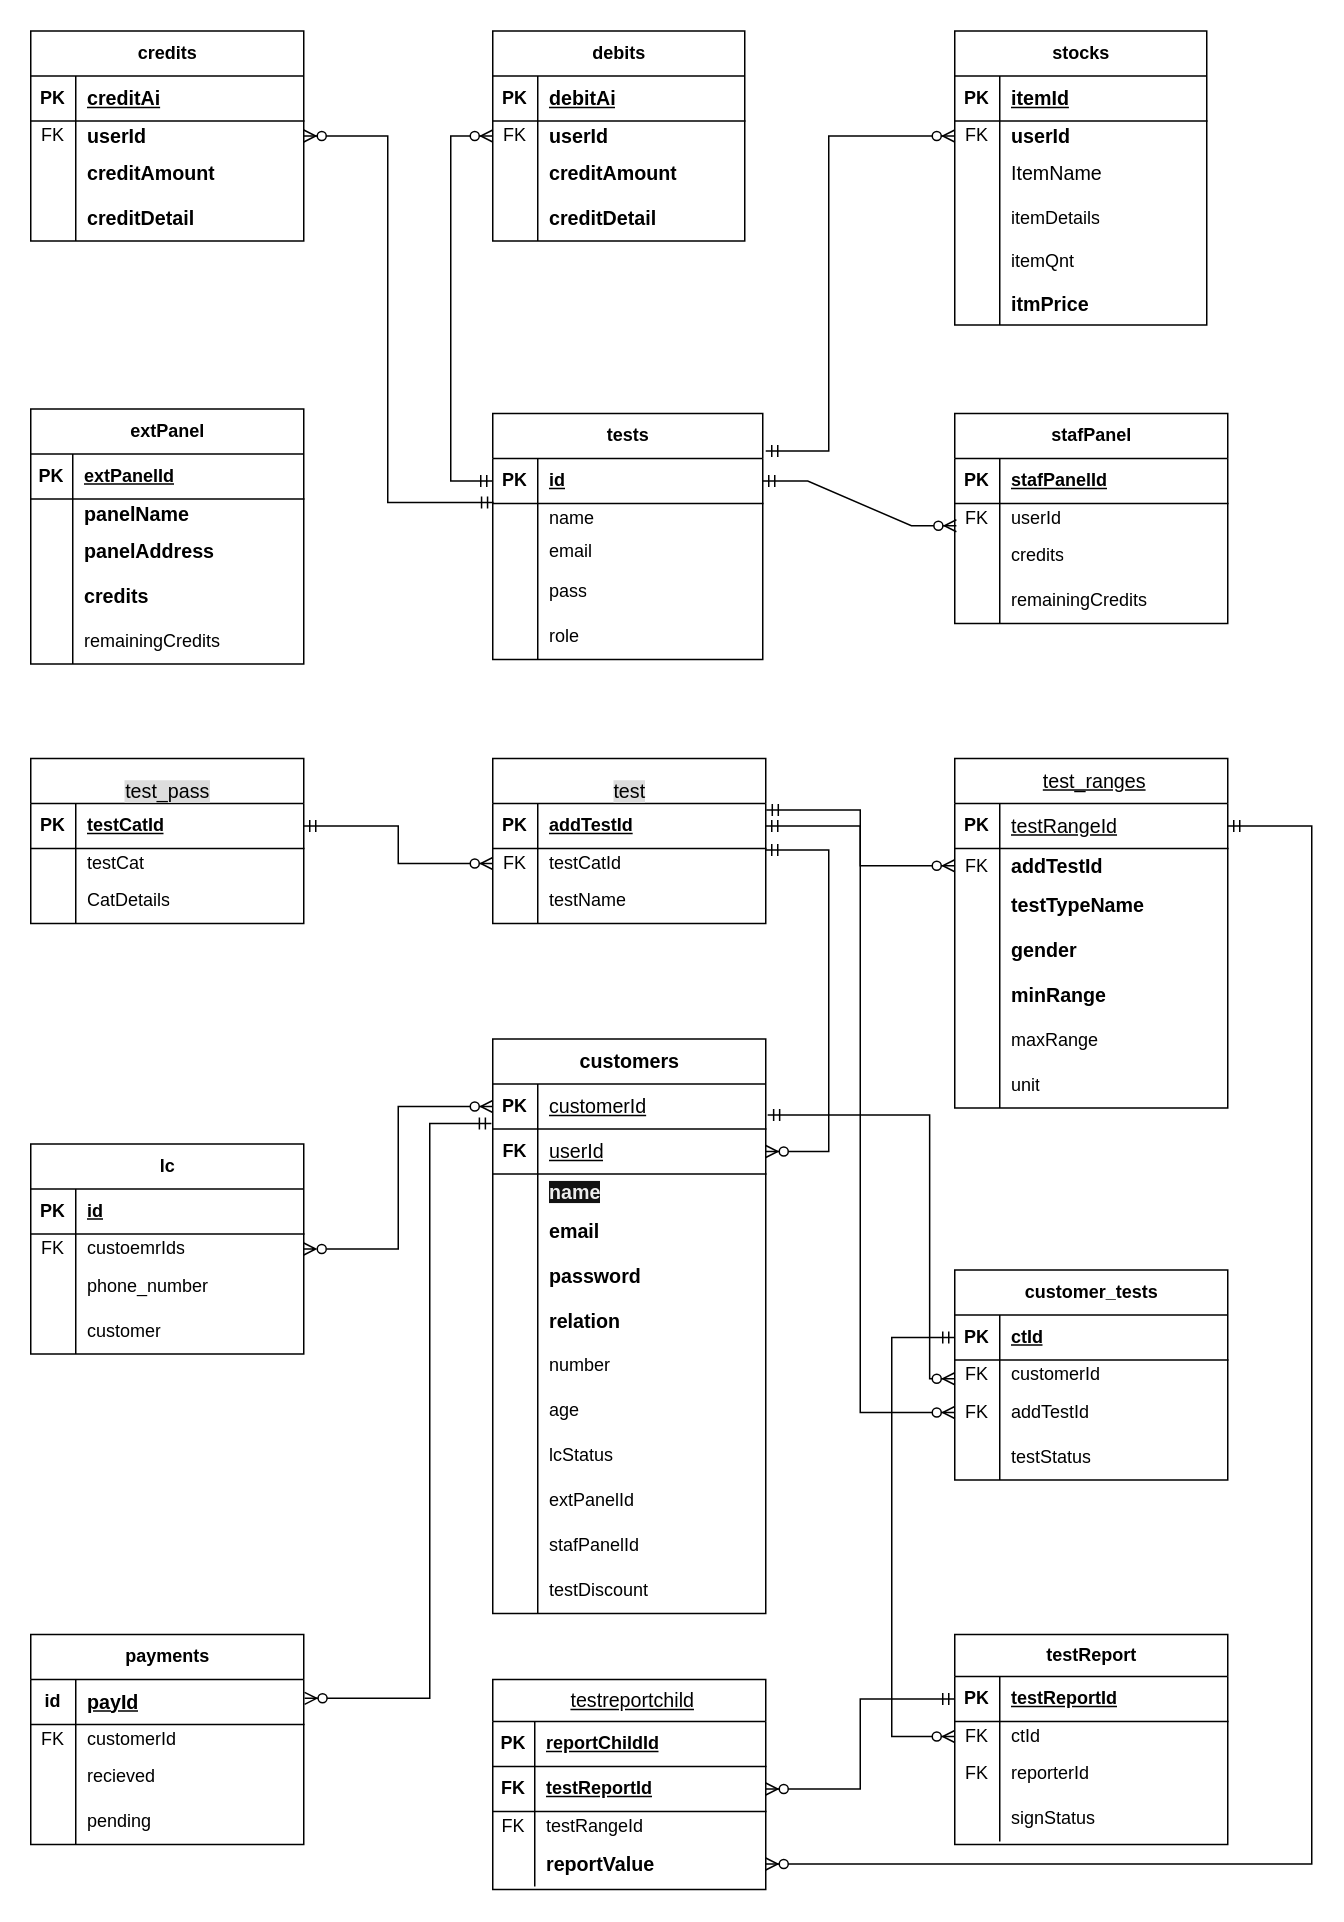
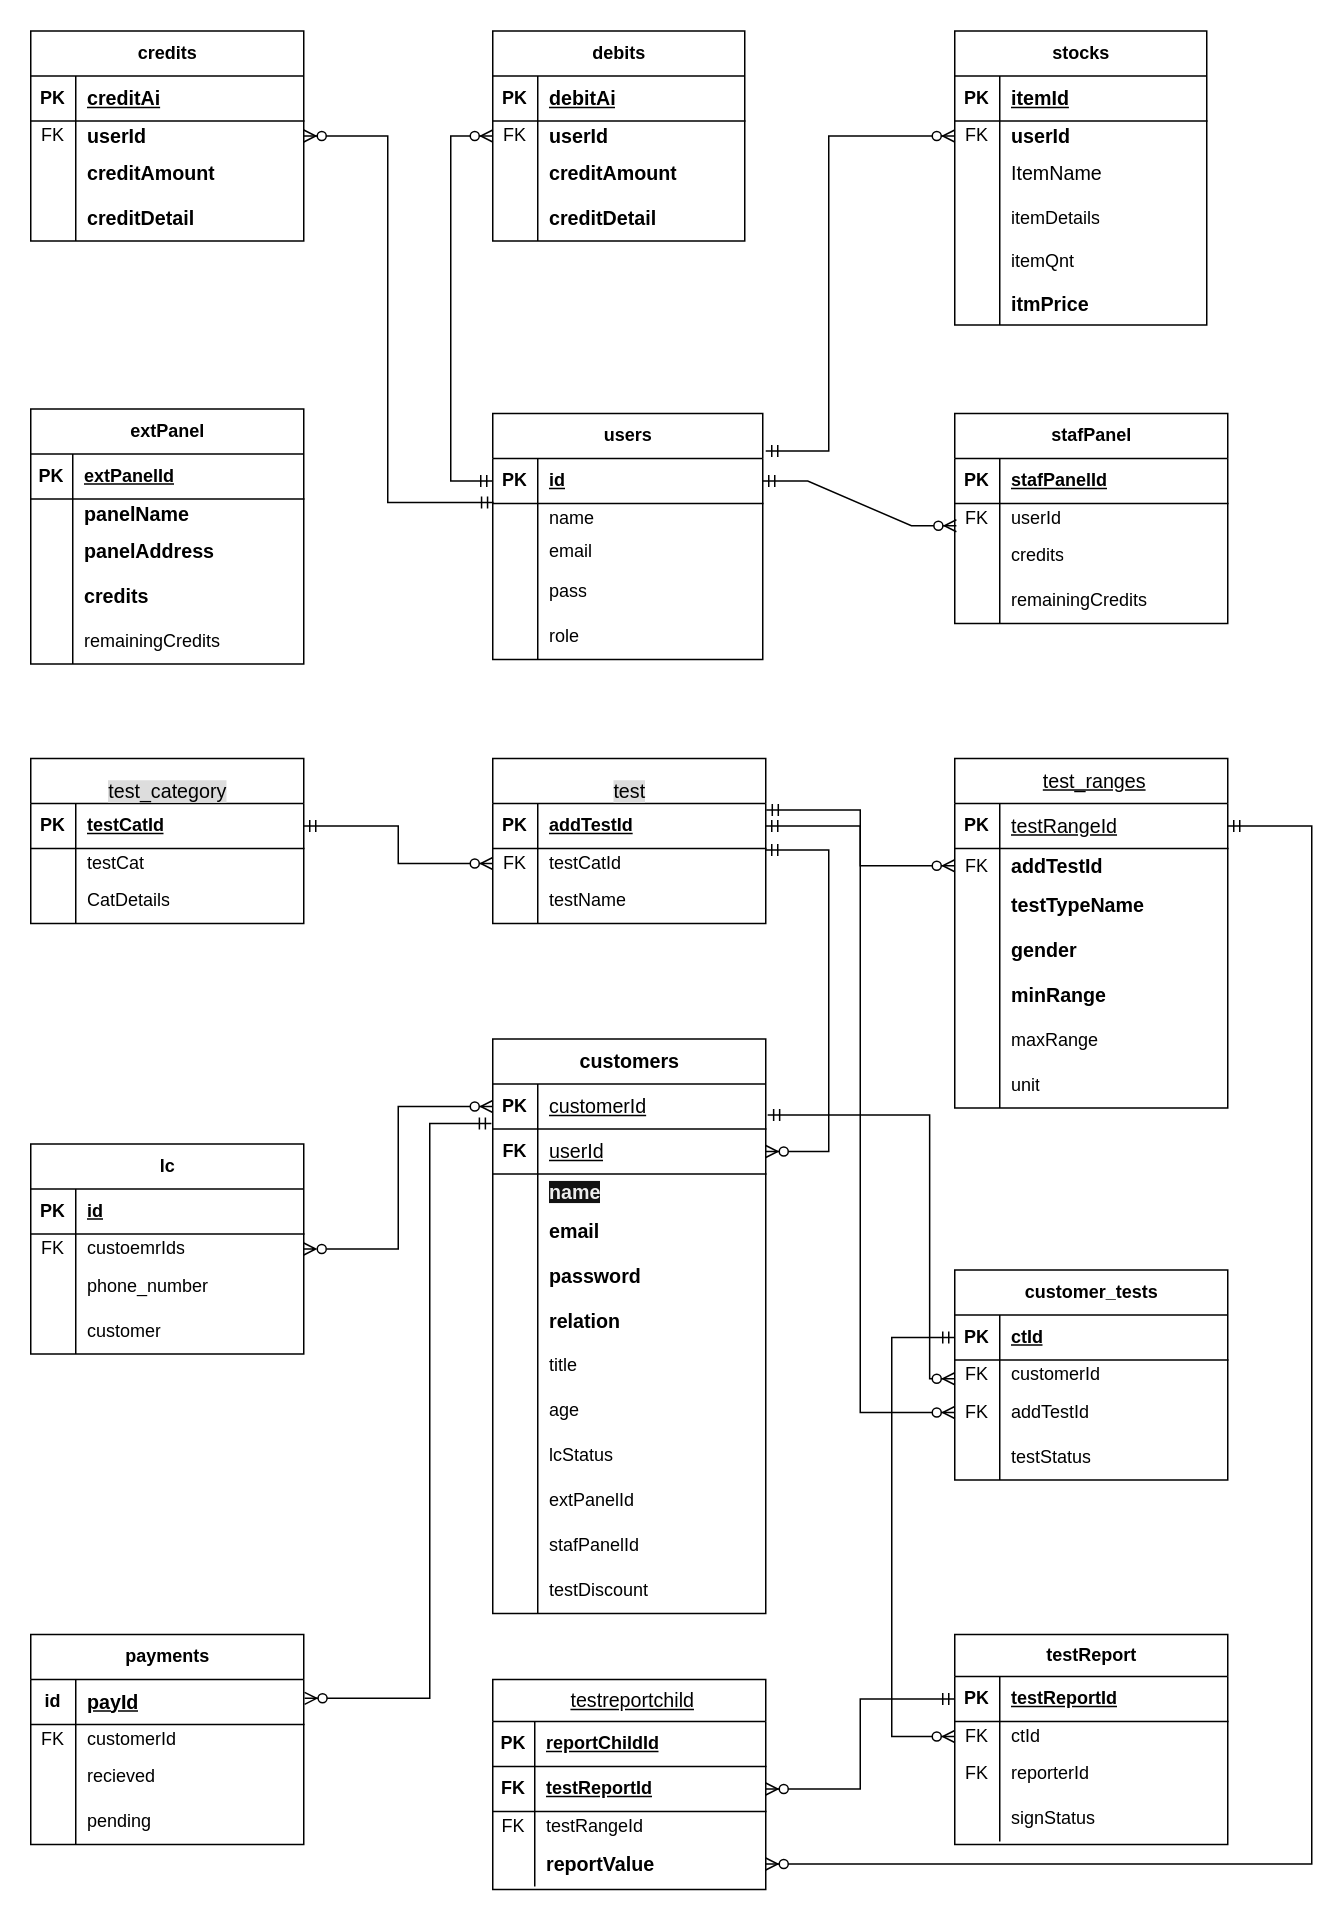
(629, 436) -> (629, 436)
(168, 781) -> (168, 781)
(580, 1366) -> (570, 1366)
